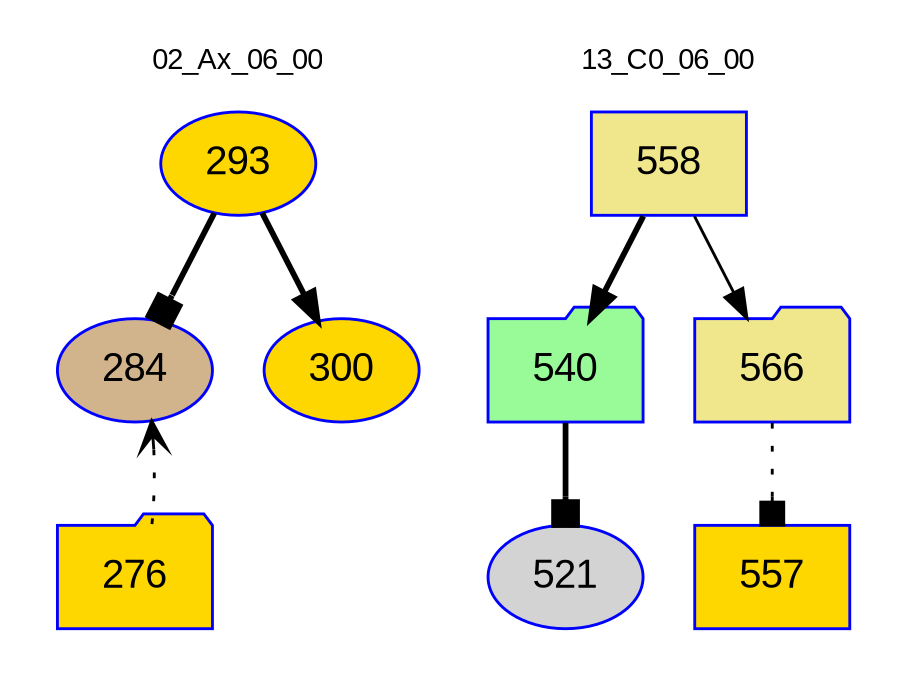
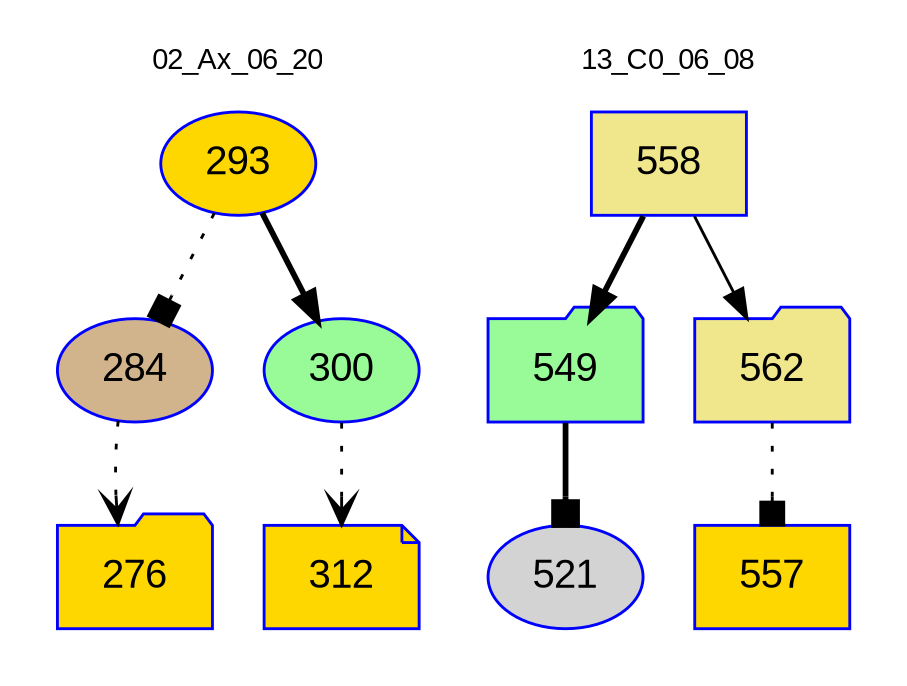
(238, 62) -> (238, 62)
(669, 62) -> (669, 62)
(193, 254) -> (193, 254)
(342, 370) -> (342, 370)
(566, 370) -> (566, 370)
(772, 370) -> (772, 370)
(154, 487) -> (116, 458)
none -> (342, 577)
